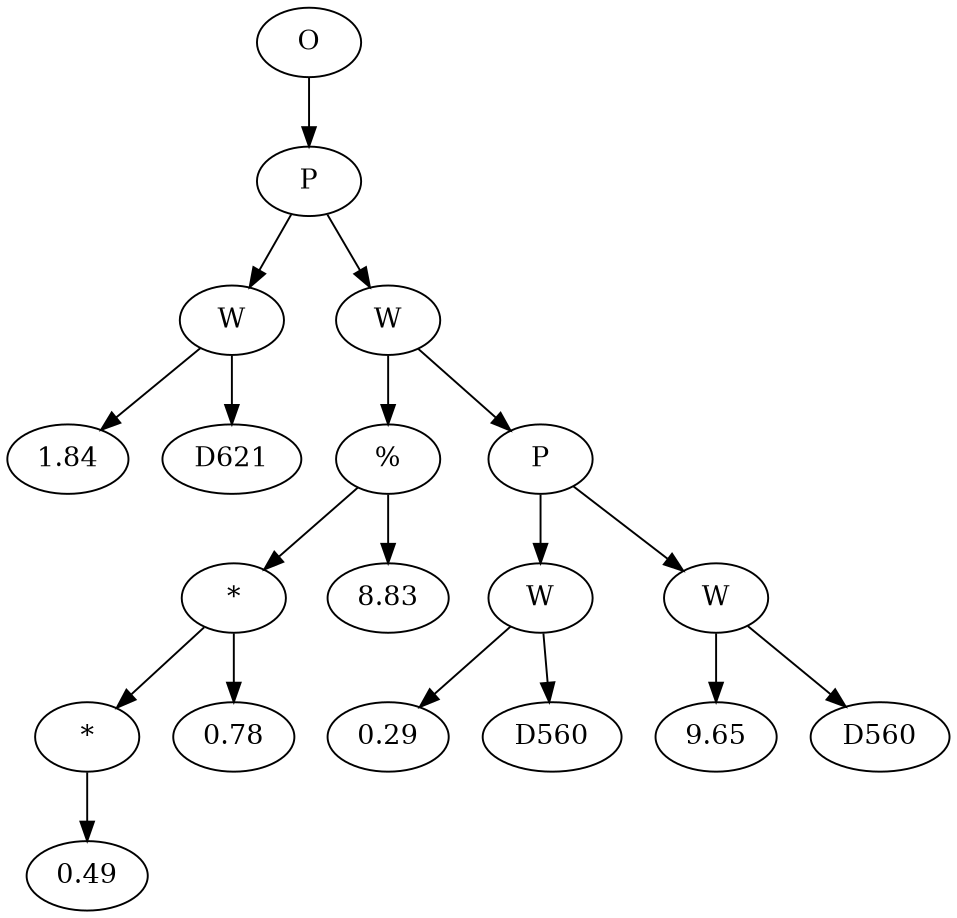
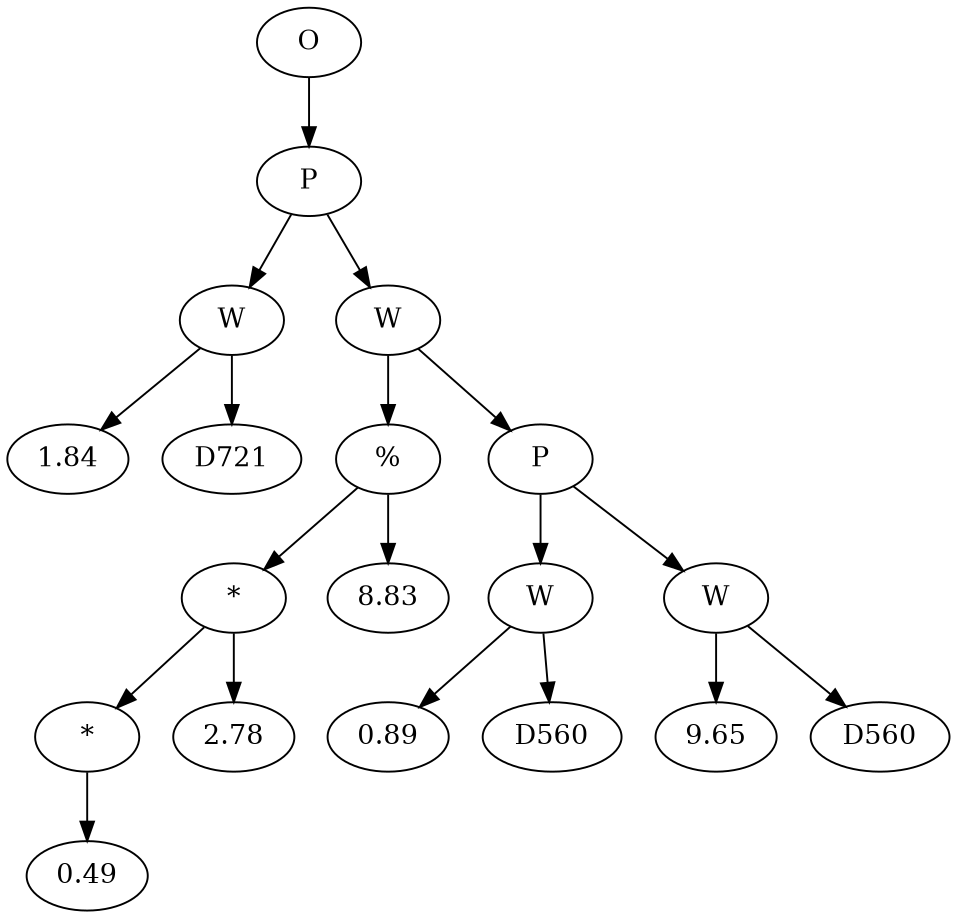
(232, 459) -> (232, 459)
(234, 737) -> (234, 737)
(388, 737) -> (388, 737)
